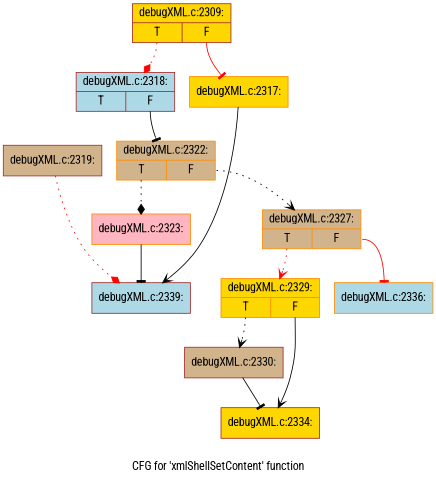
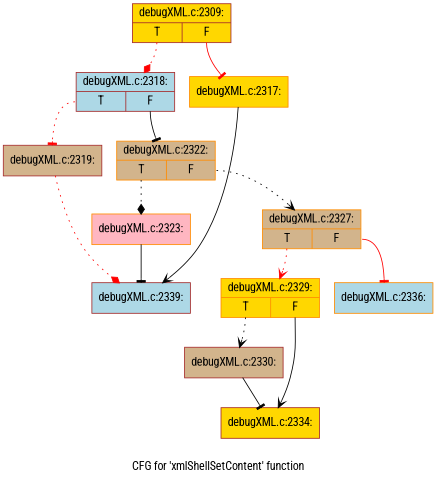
none -> (57, 117)
